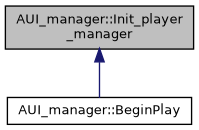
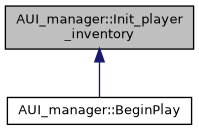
(99, 28) -> (99, 28)
